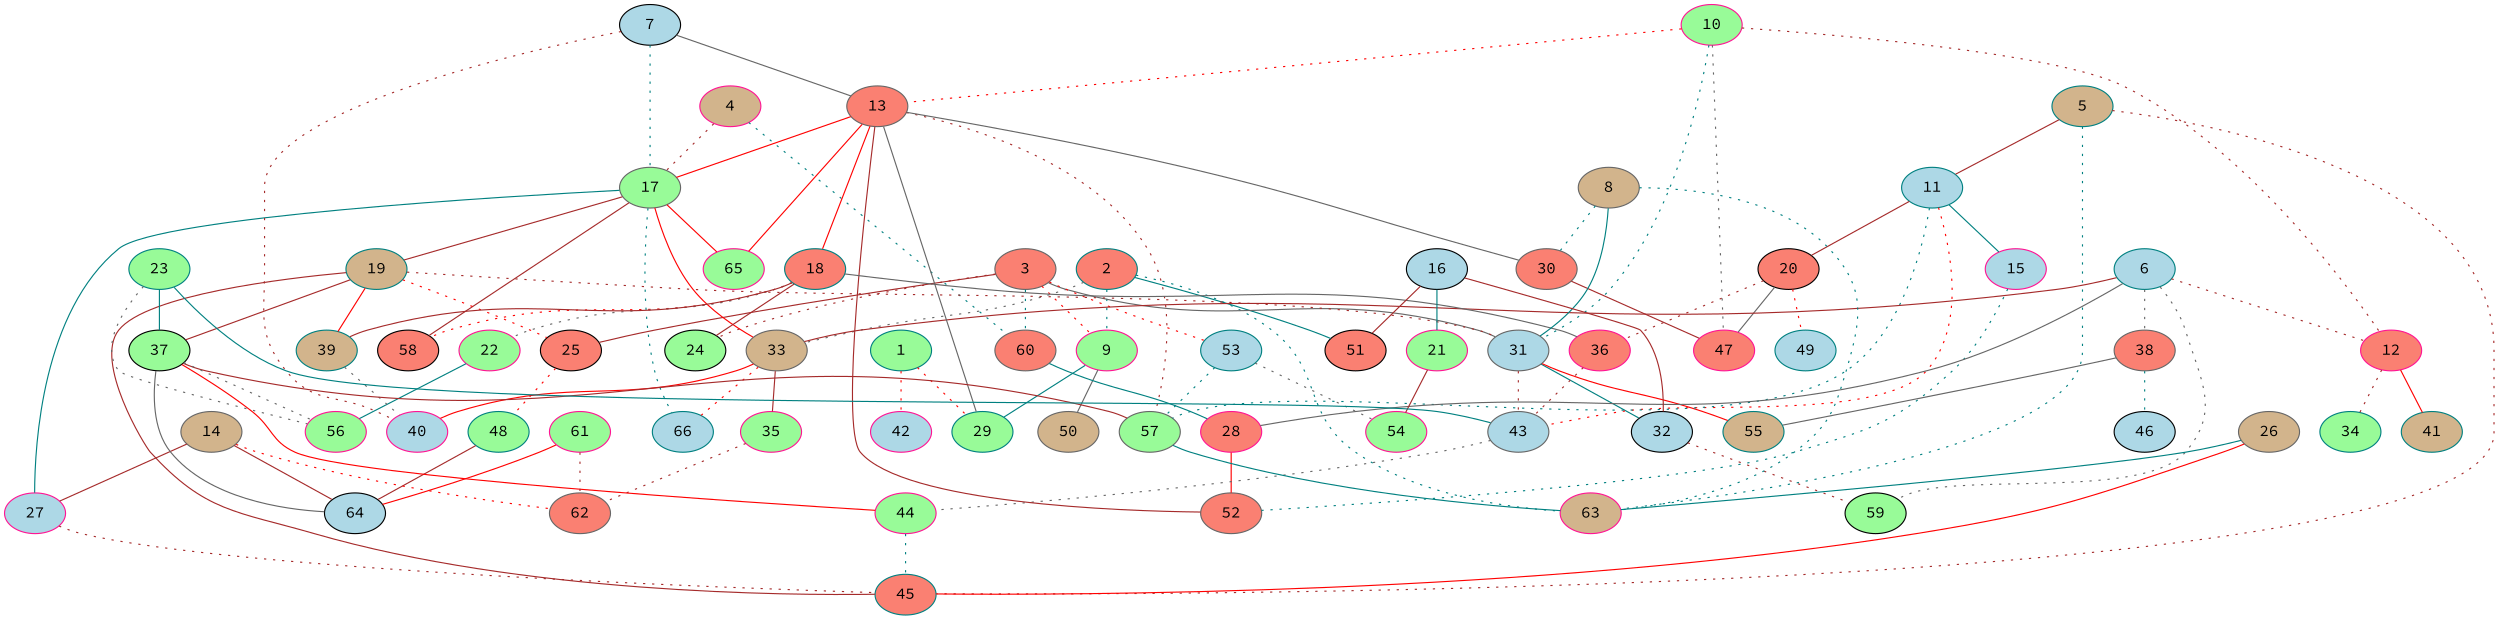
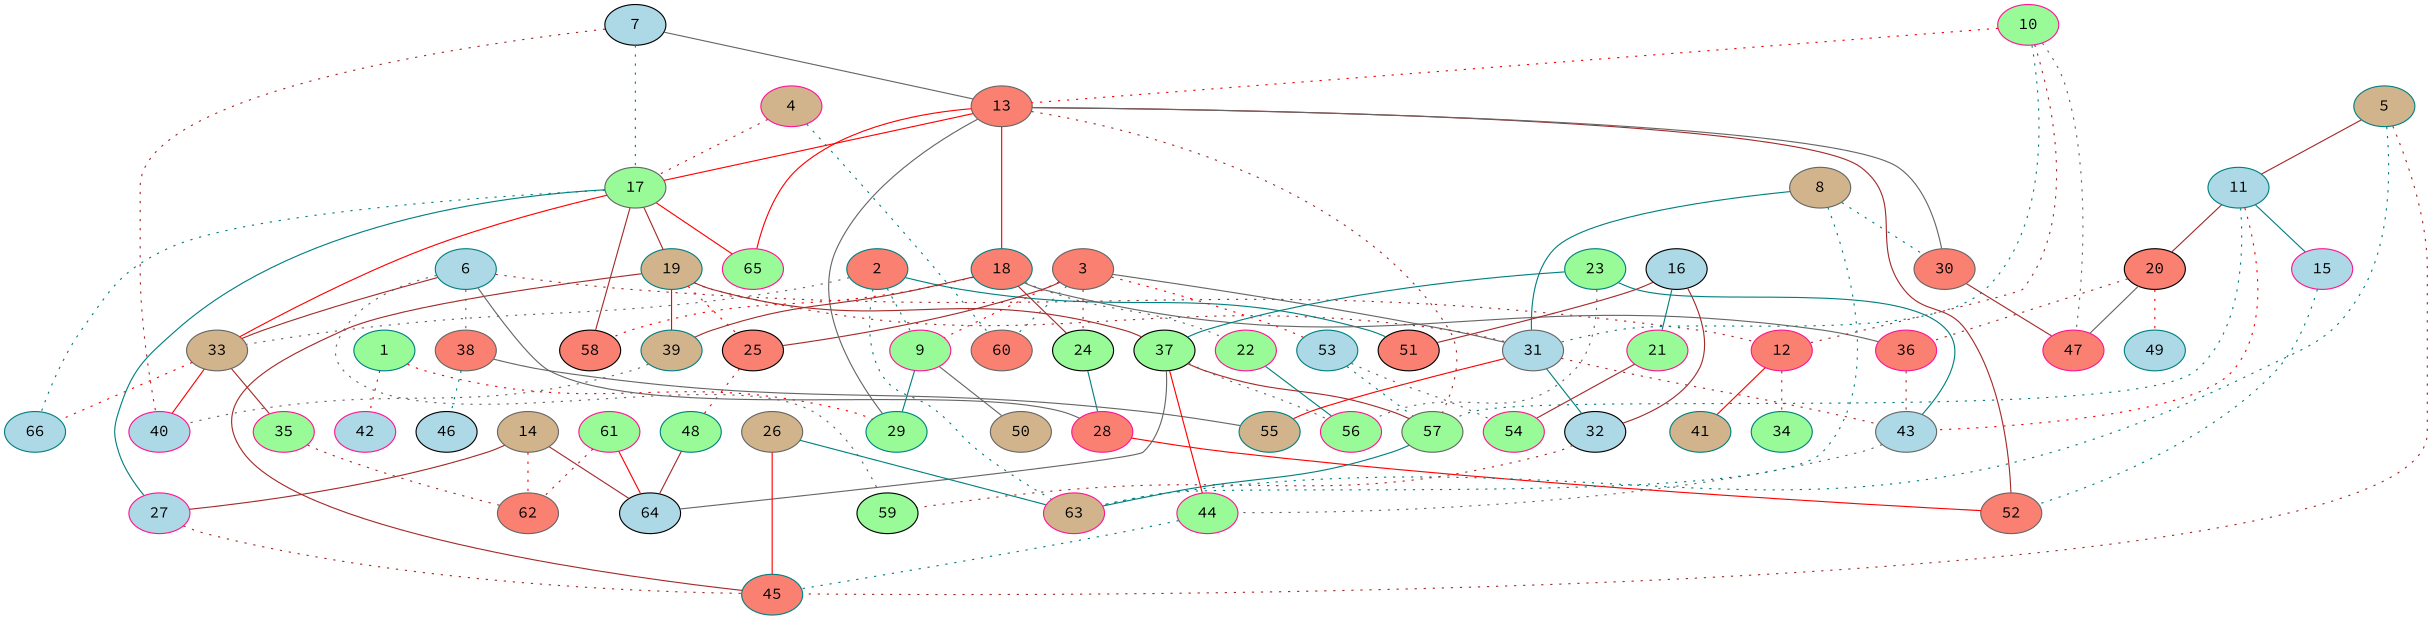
(1128, 391) -> (1093, 391)
